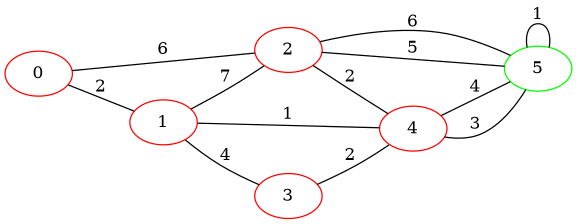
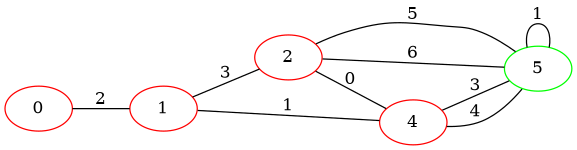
(164, 62) -> none
(226, 77) -> (226, 73)
(351, 77) -> (351, 79)
(288, 196) -> none
